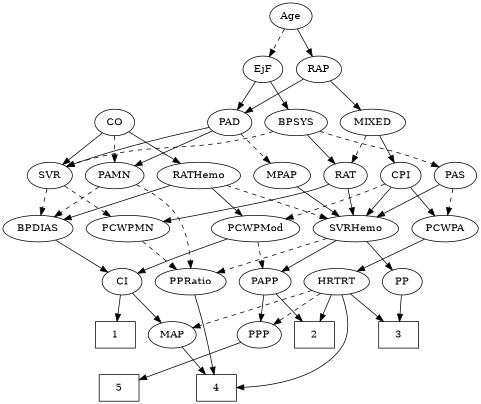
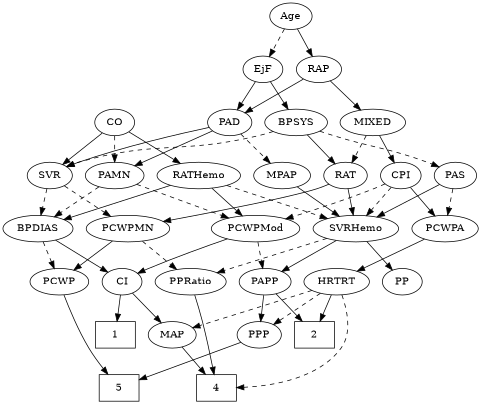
(381, 199) -> (381, 199)
(176, 214) -> (179, 200)
none -> (59, 282)
(399, 335) -> none
(322, 366) -> (322, 366)
